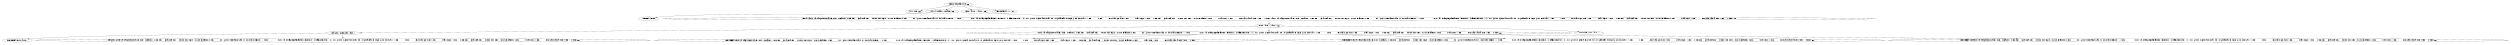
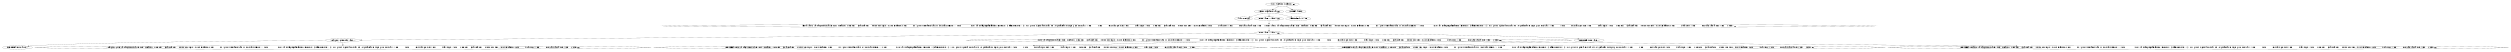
(951, 8) -> (1276, 8)
